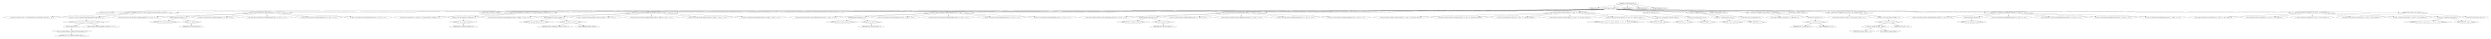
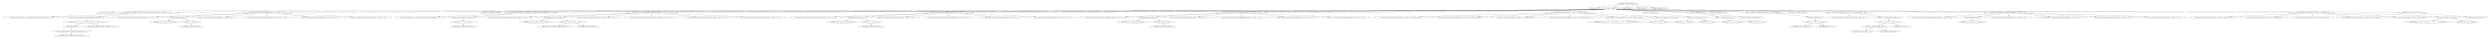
(1785, 17) -> none
